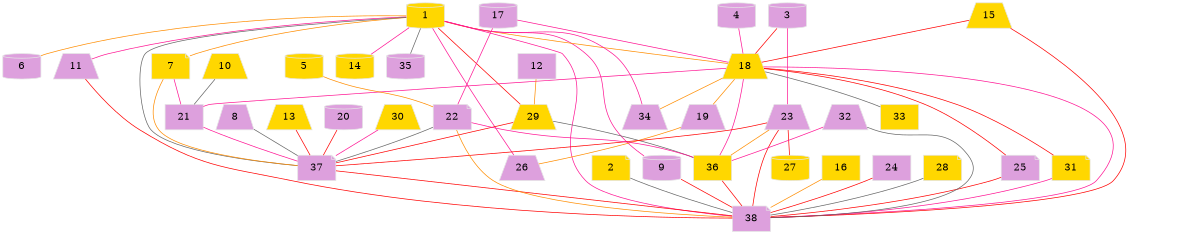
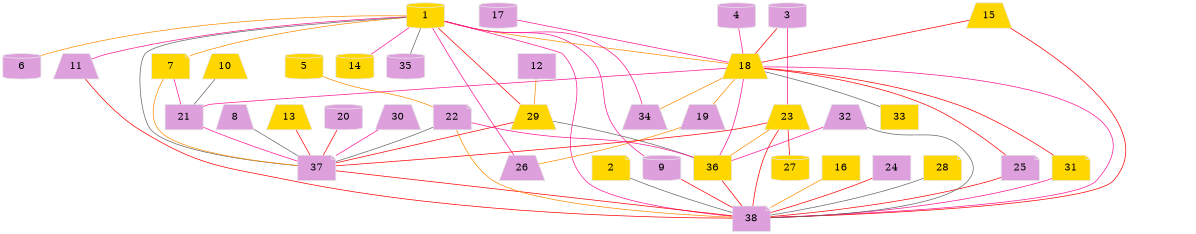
(474, 68) -> none
(398, 117) -> (398, 117)
(787, 117) -> (787, 117)
